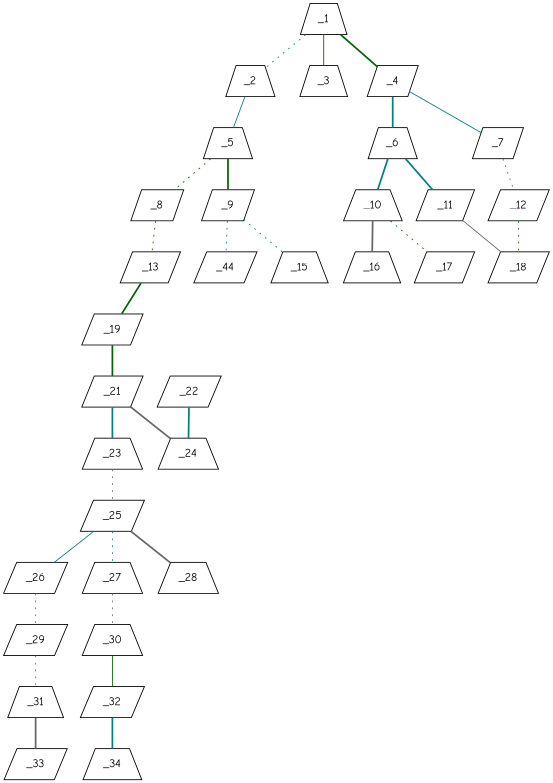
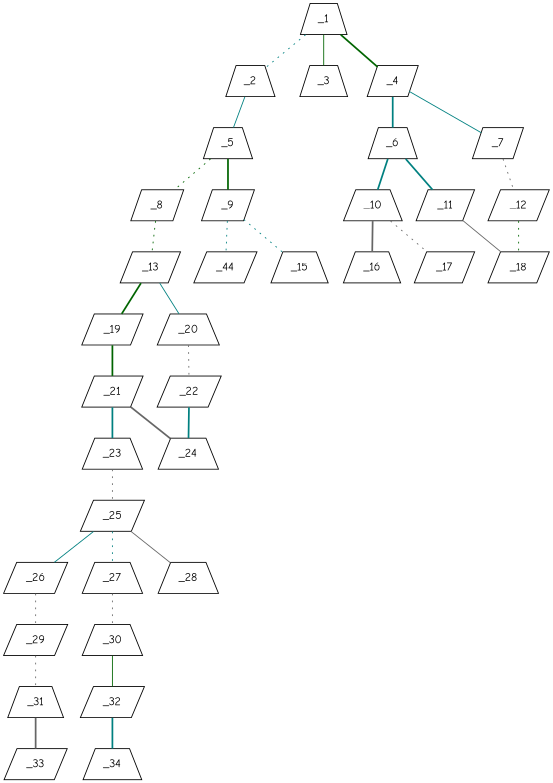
(409, 237) -> (409, 237)
none -> (188, 329)
(151, 547) -> (151, 547)
